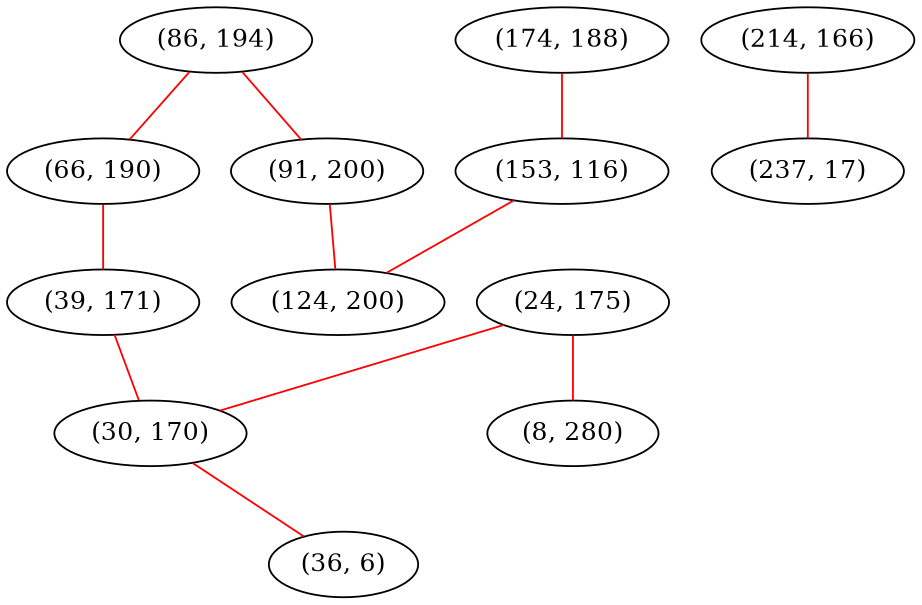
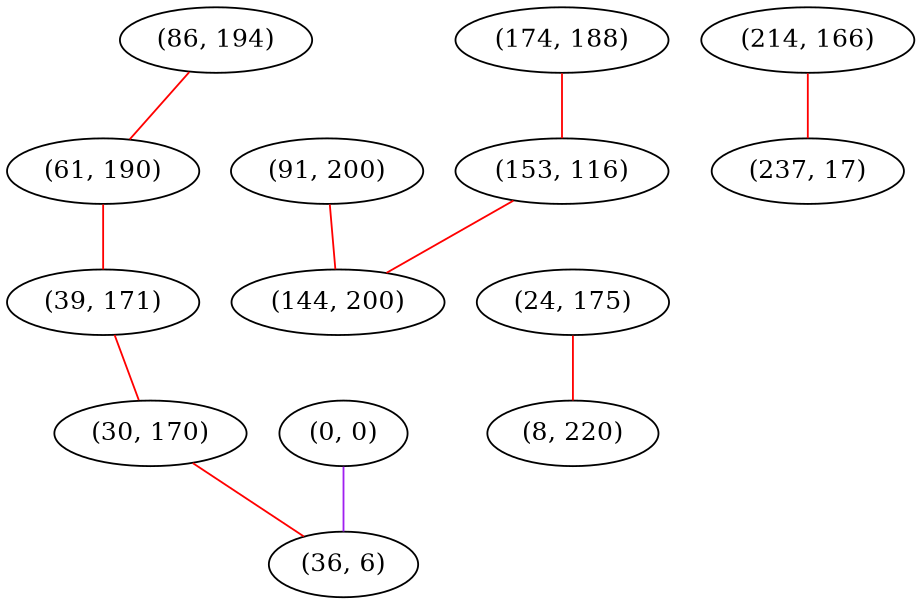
(272, 106) -> none
(103, 171) -> (103, 171)
(338, 302) -> (338, 302)
(362, 368) -> none
none -> (344, 433)
(573, 433) -> (573, 433)
